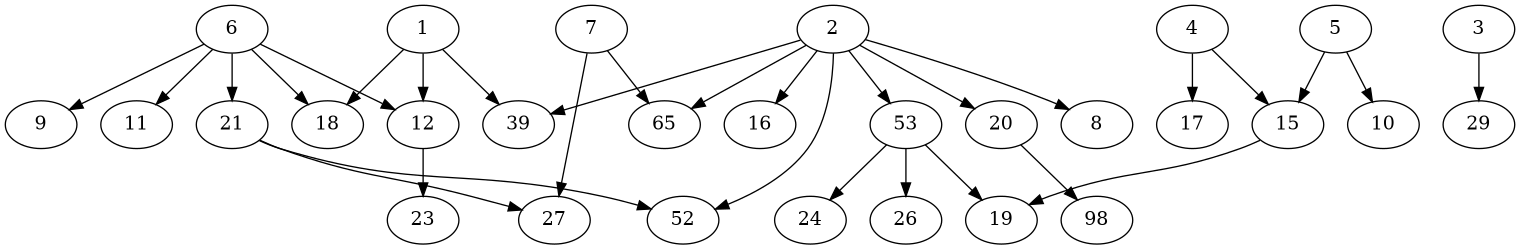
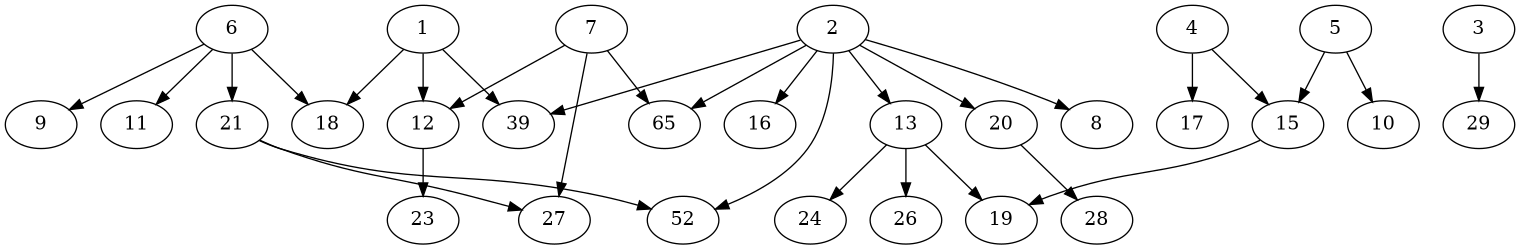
(321, 74) -> (513, 74)
(906, 125) -> (906, 125)
(1097, 220) -> (1097, 220)
